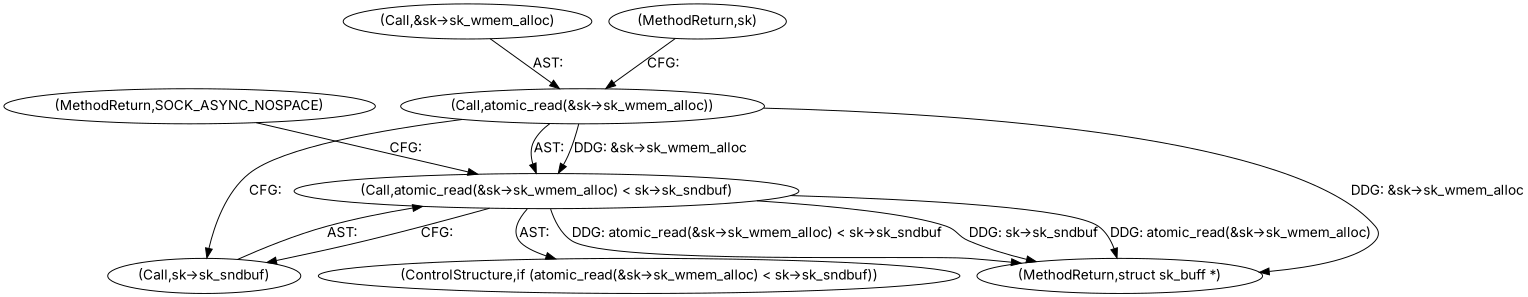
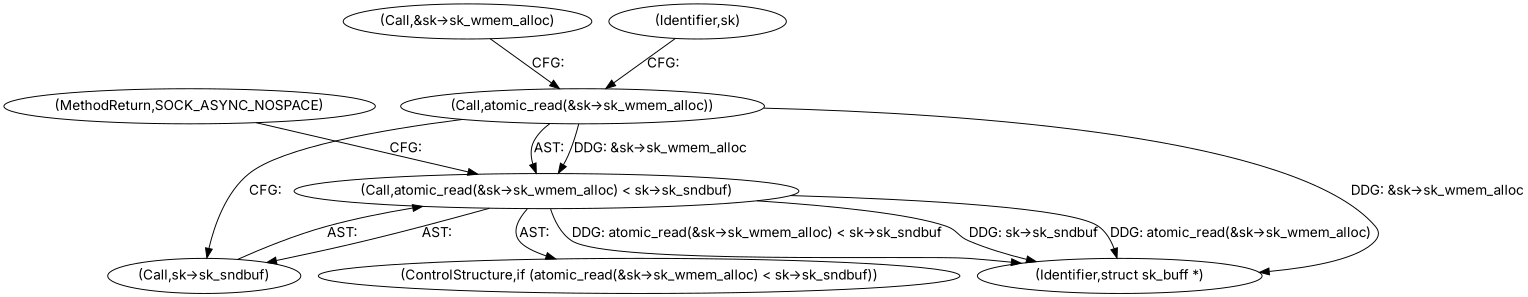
(698, 21) -> (698, 21)
(550, 64) -> (550, 64)
(439, 234) -> (439, 234)
(1120, 276) -> (1120, 276)
